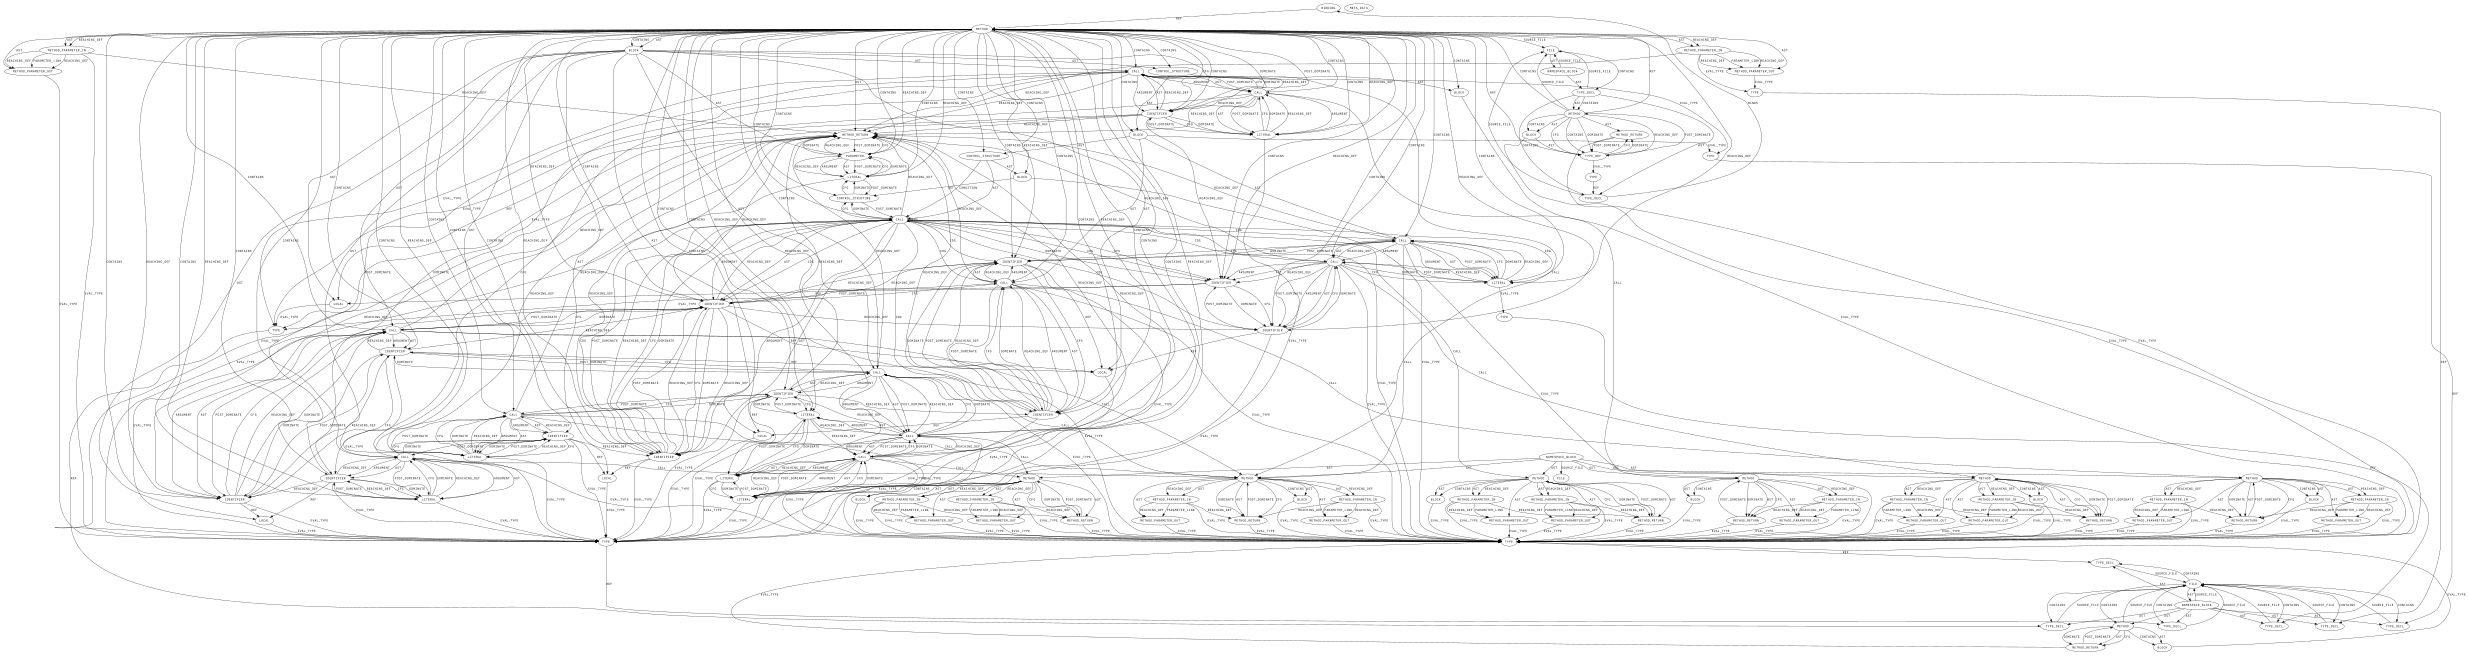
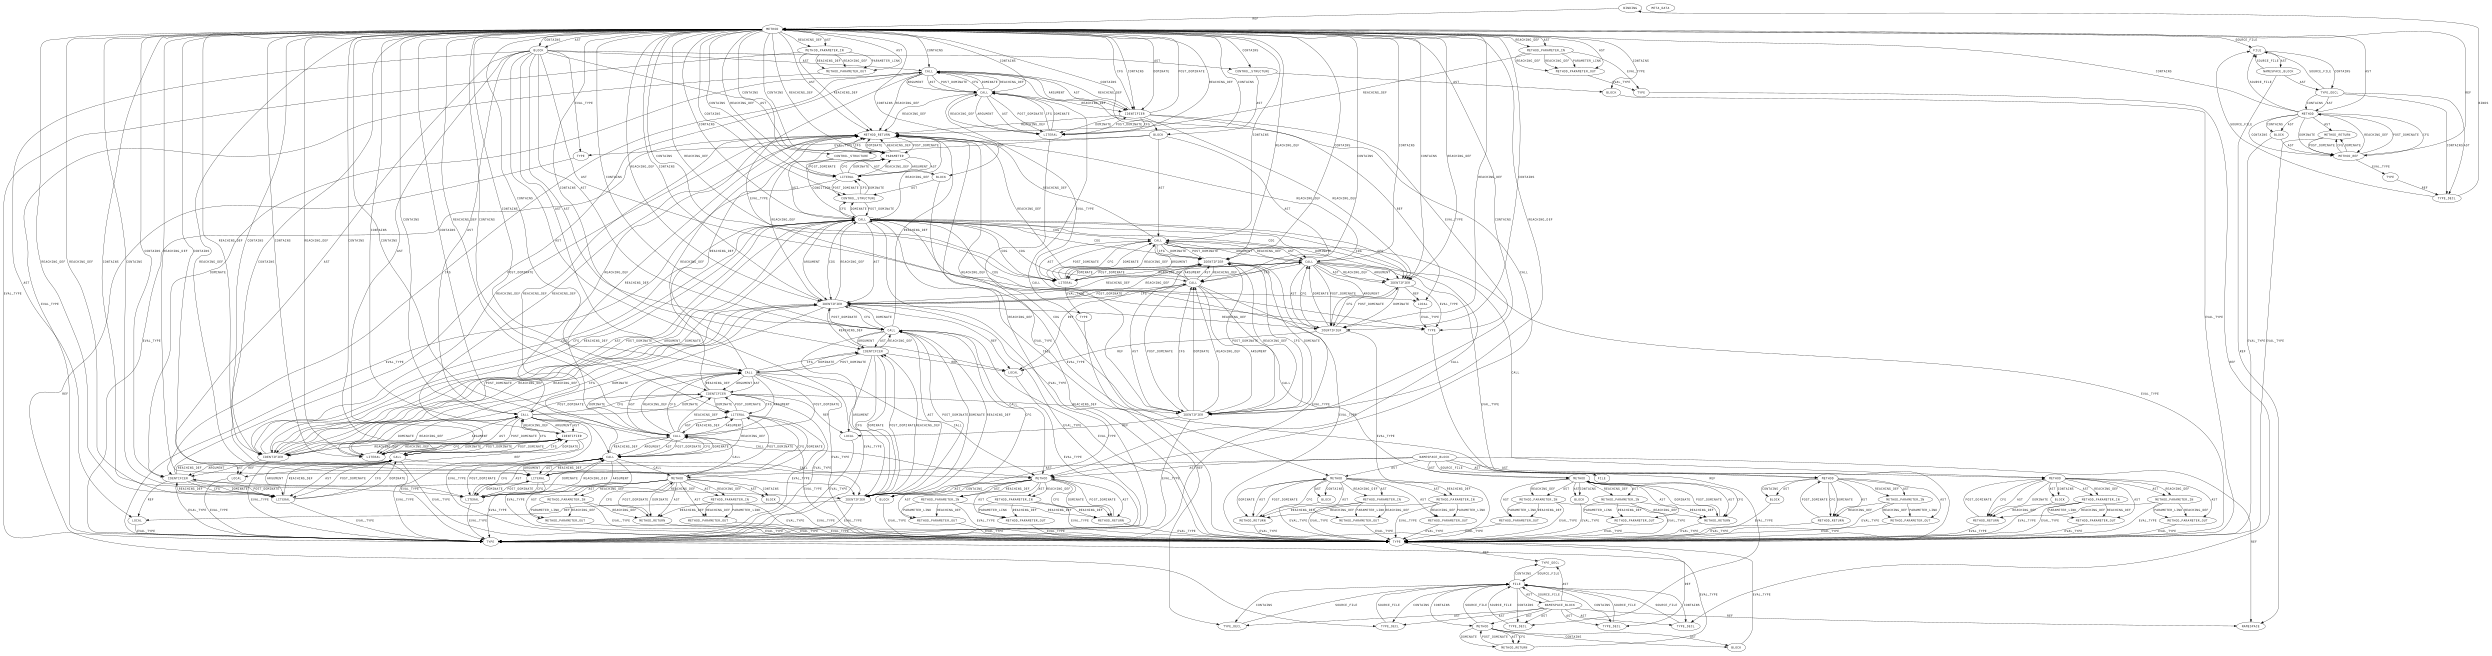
(1593, 156) -> (2349, 156)
none -> (2251, 626)
